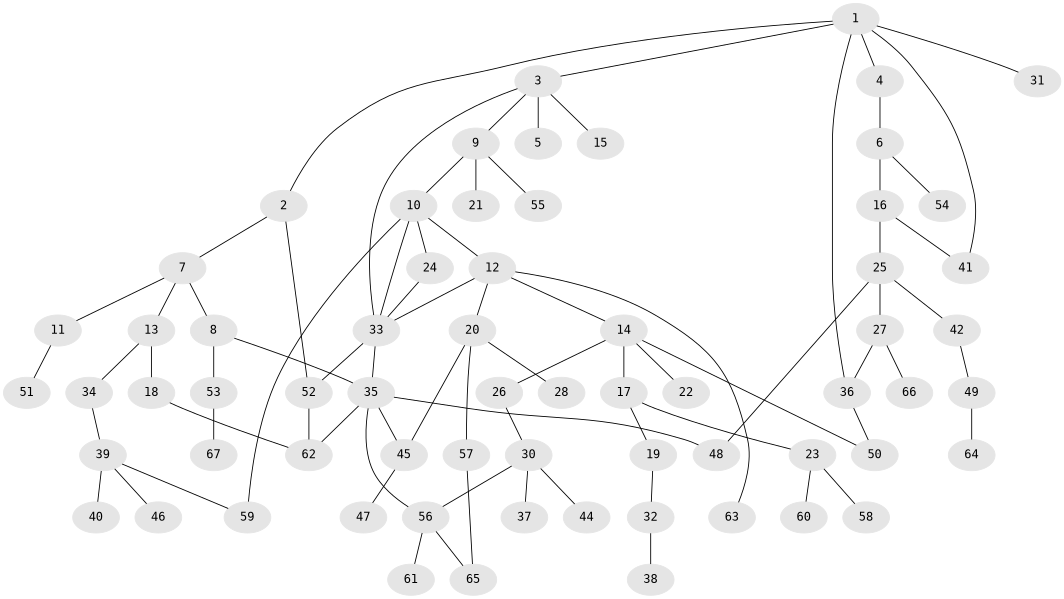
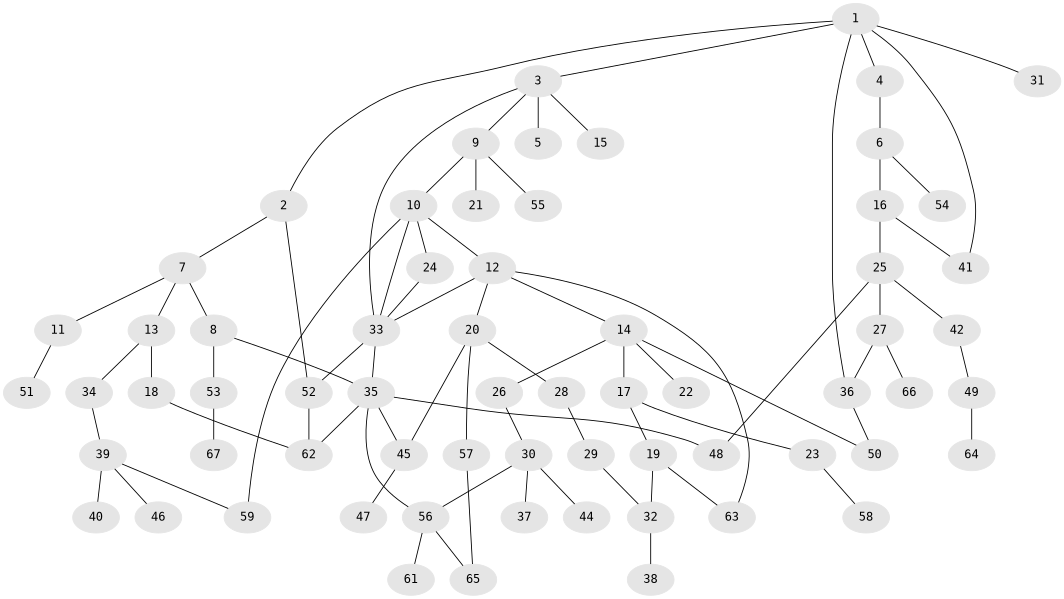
none -> (591, 455)
none -> (693, 486)
(804, 517) -> none
